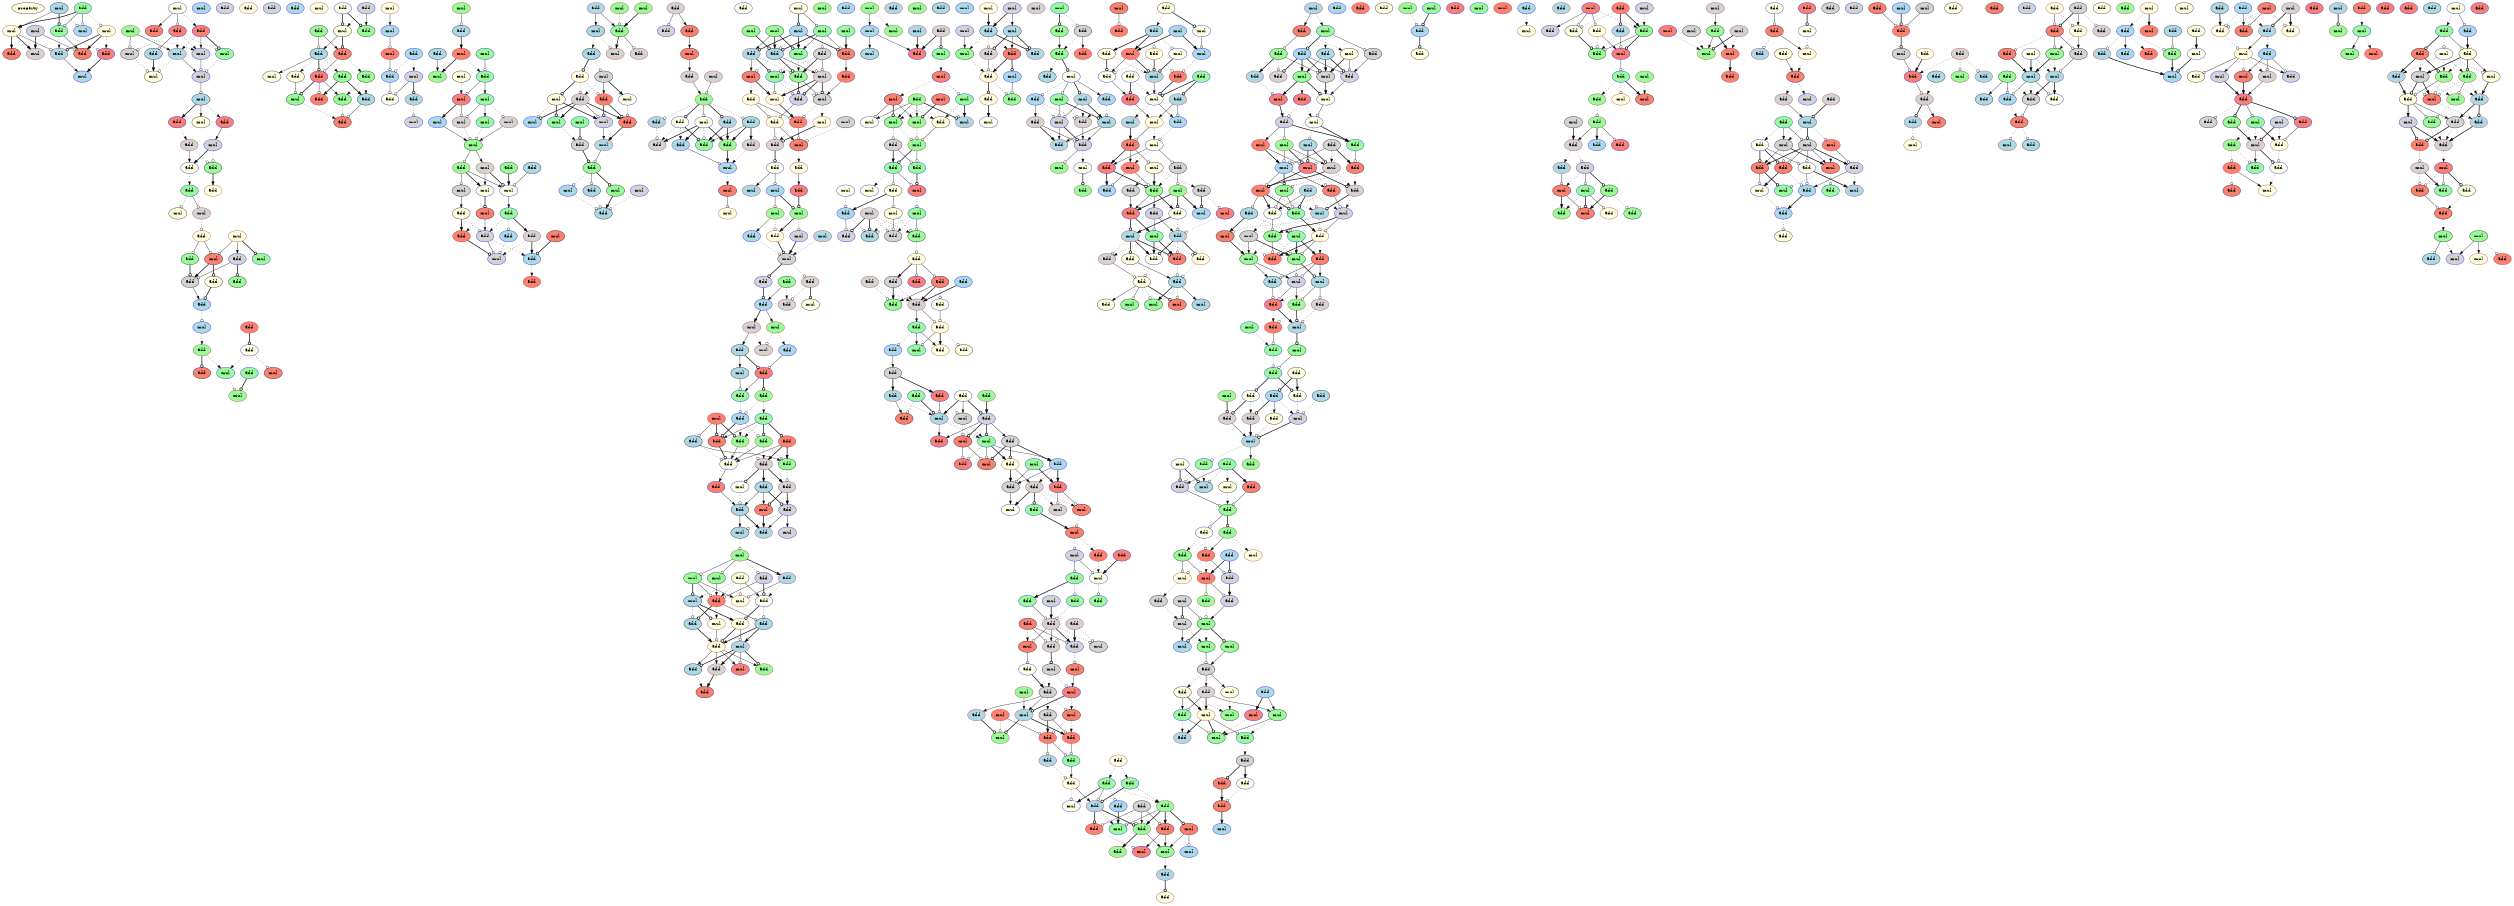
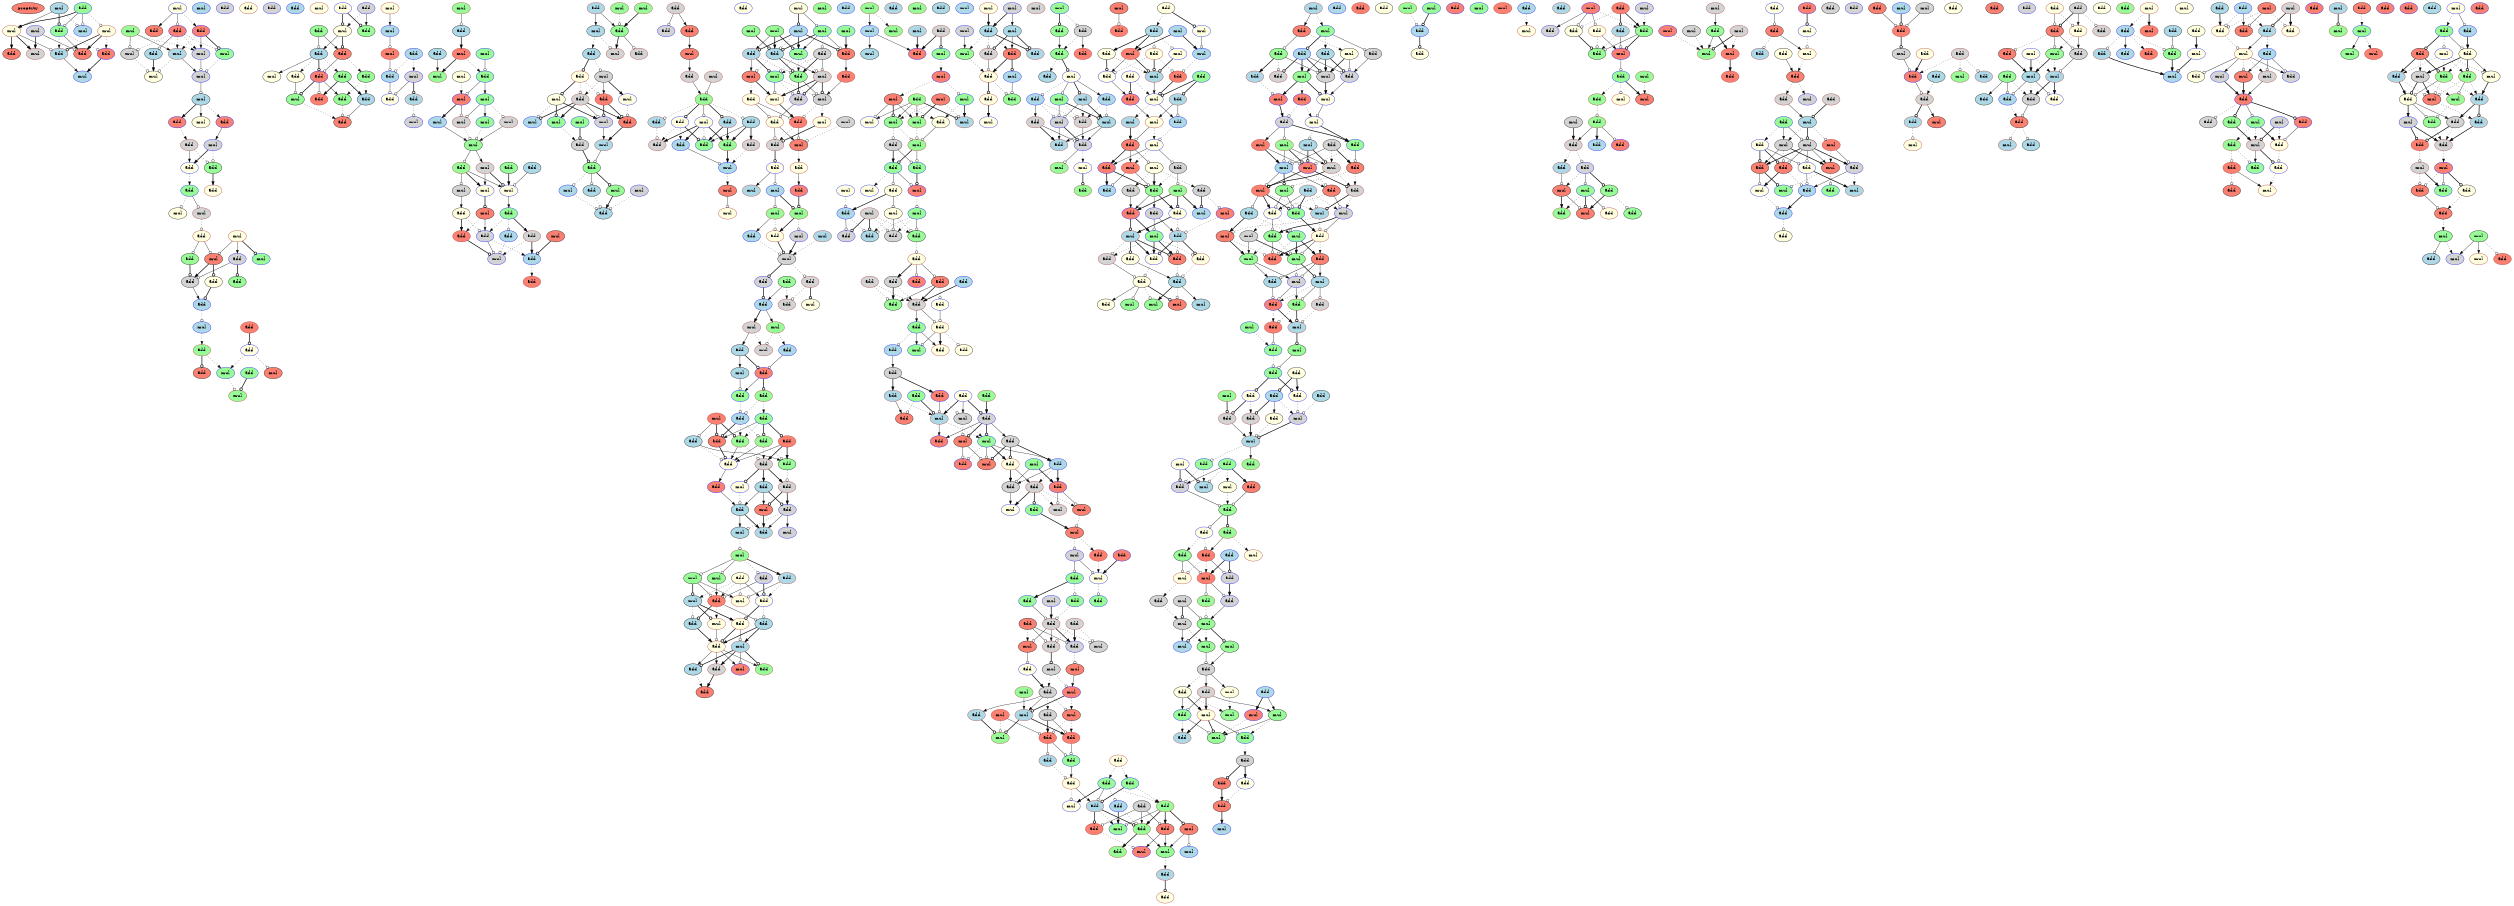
(28, 8) -> (28, 8)
